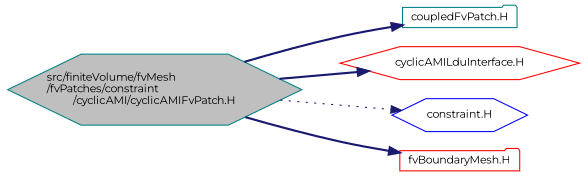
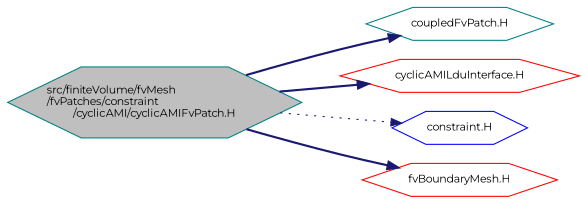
(460, 18) -> (460, 24)
(460, 161) -> (460, 180)
